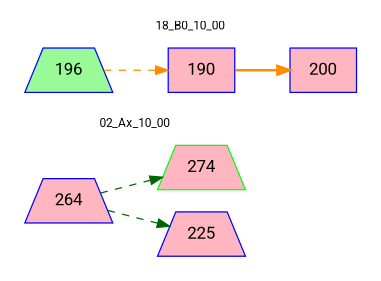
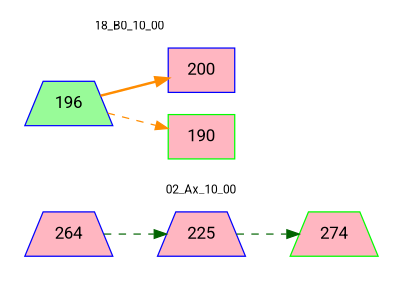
(201, 70) -> (201, 137)
(256, 70) -> (128, 89)
(125, 187) -> (262, 234)
